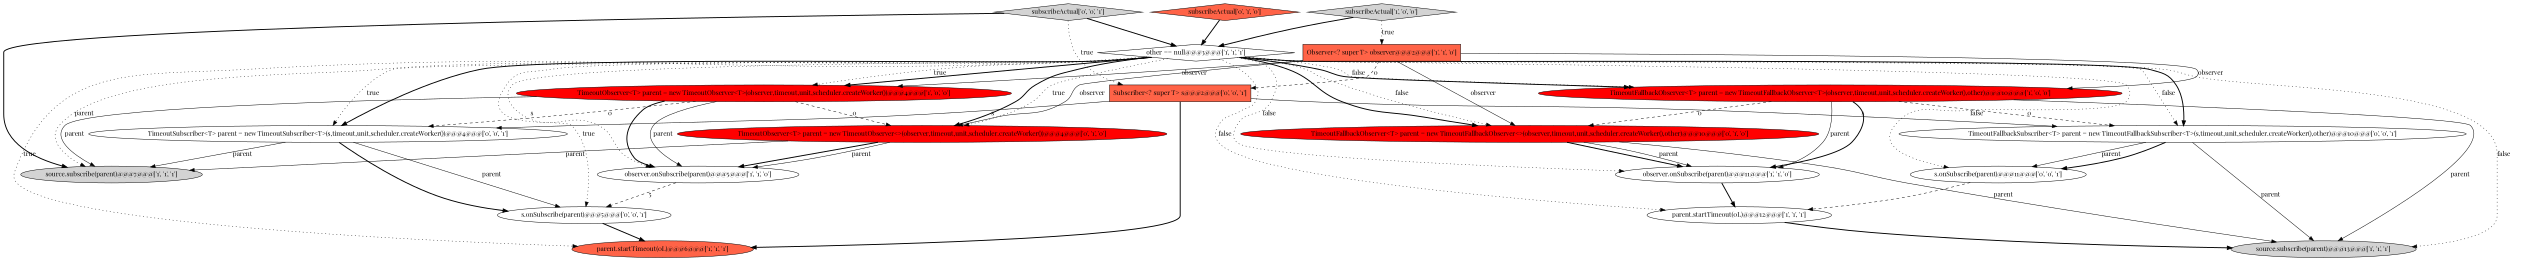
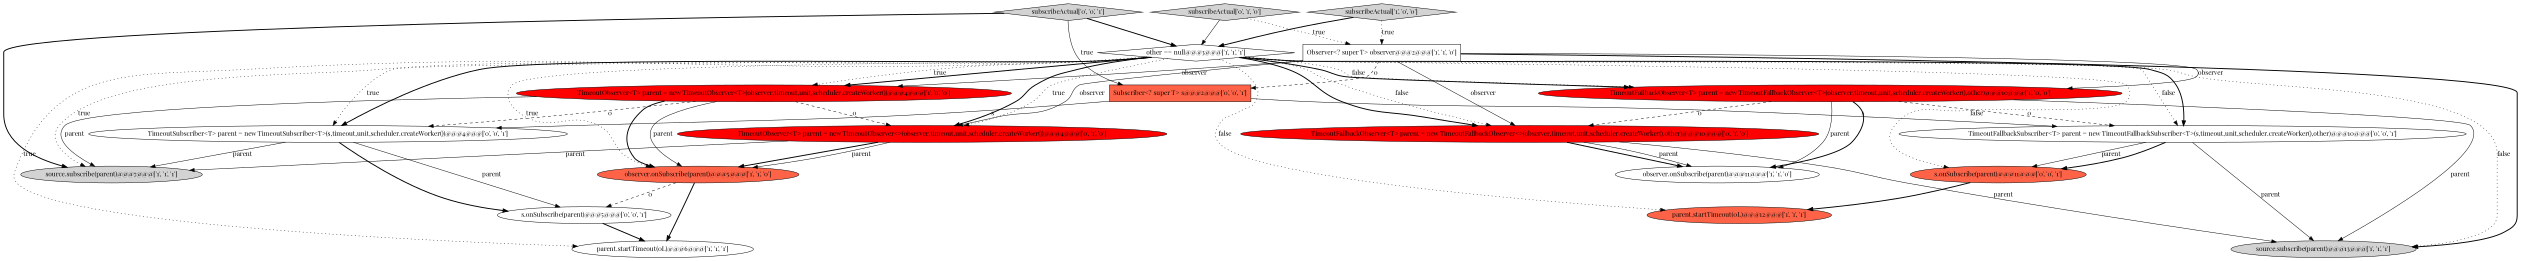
(1225, 12) -> (1225, 12)
(1212, 30) -> (1212, 30)
none -> (1299, 31)
(1382, 53) -> (1382, 53)
(1078, 58) -> (1078, 58)
(569, 68) -> none
(84, 114) -> (84, 114)
(532, 114) -> (532, 114)
(1361, 159) -> none
(698, 175) -> (698, 175)
(1998, 175) -> (1998, 175)
(1727, 193) -> none
(650, 195) -> (650, 195)
(1892, 199) -> (1892, 199)
(1739, 215) -> (1739, 215)
(1027, 238) -> (682, 210)
(2006, 241) -> (2203, 68)
(663, 249) -> (663, 249)
